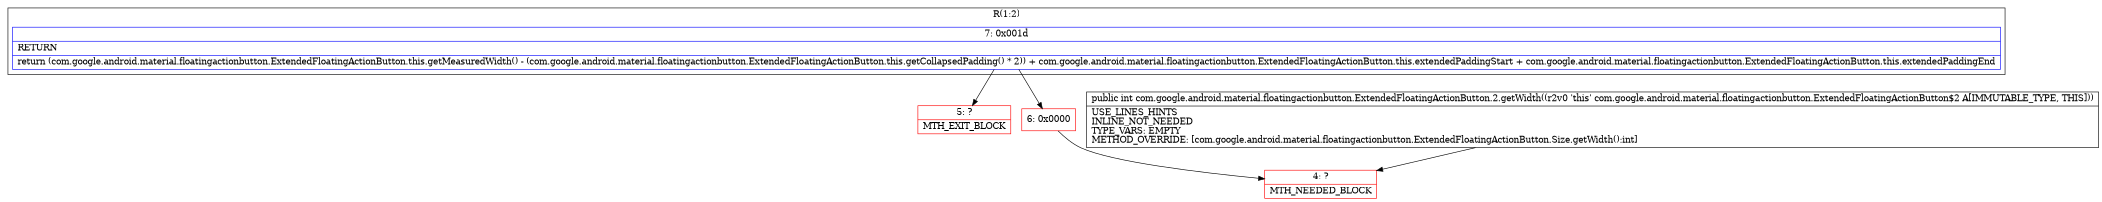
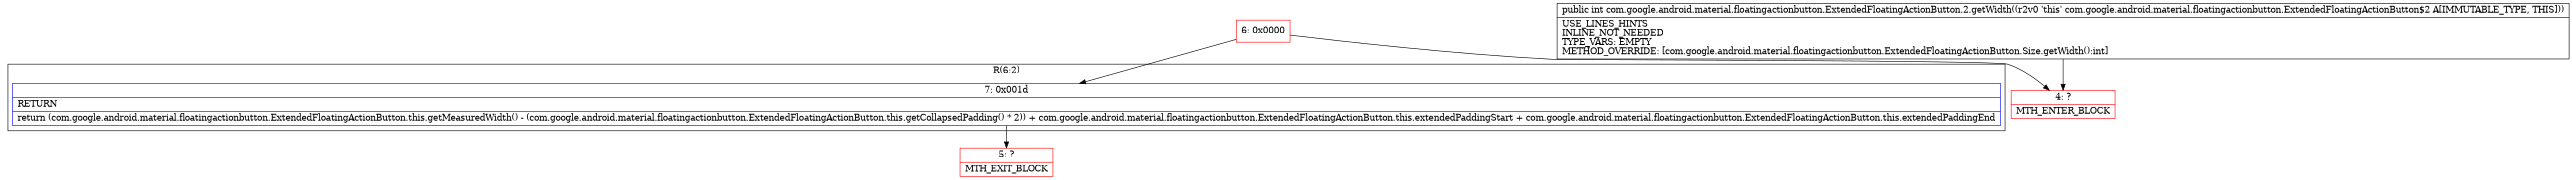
(1007, 15) -> (1007, 71)
(1029, 86) -> (1165, 59)
(1321, 191) -> (2063, 111)
